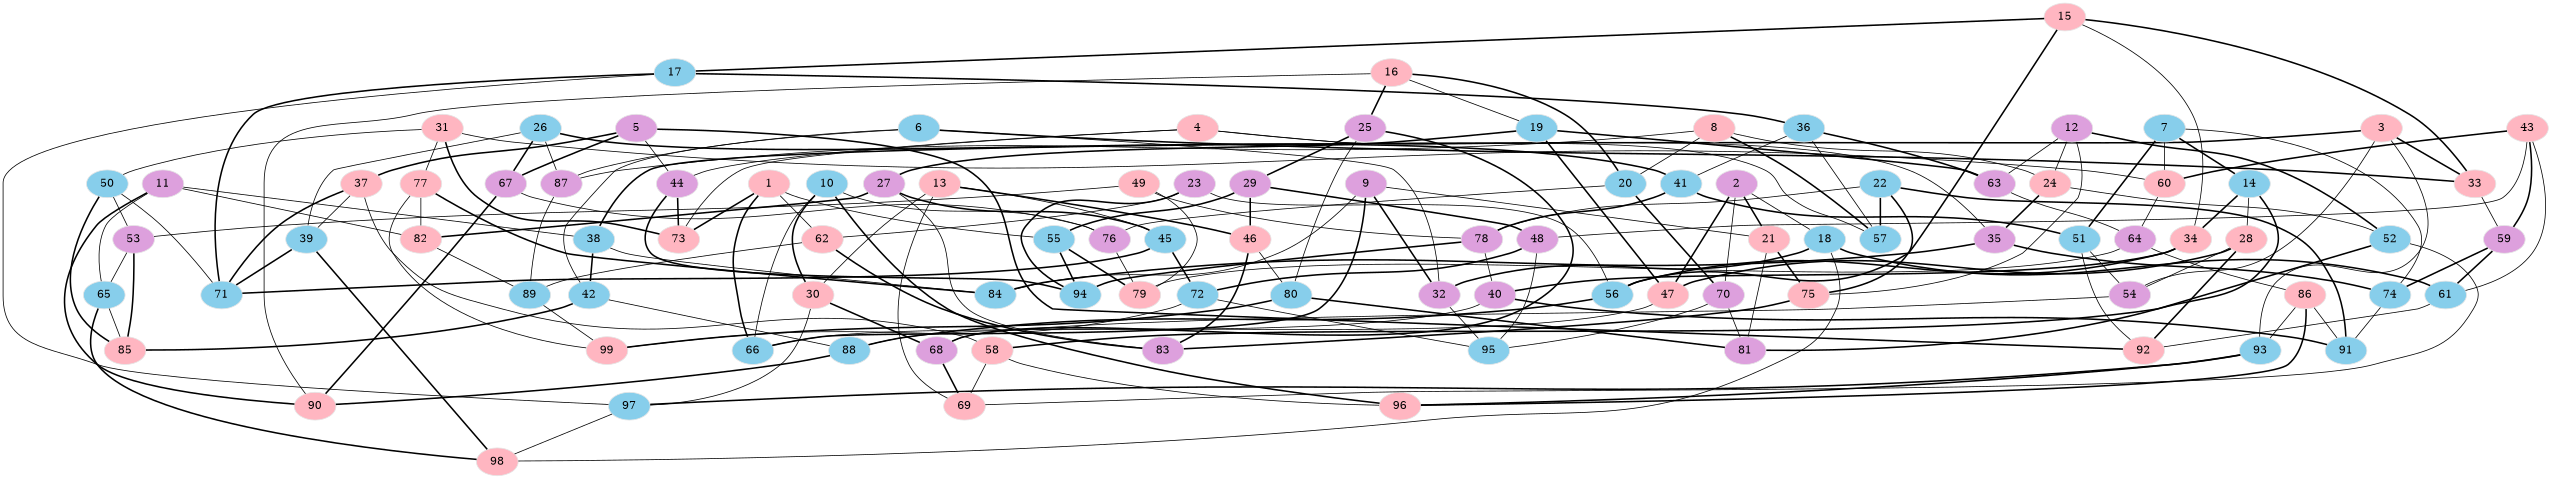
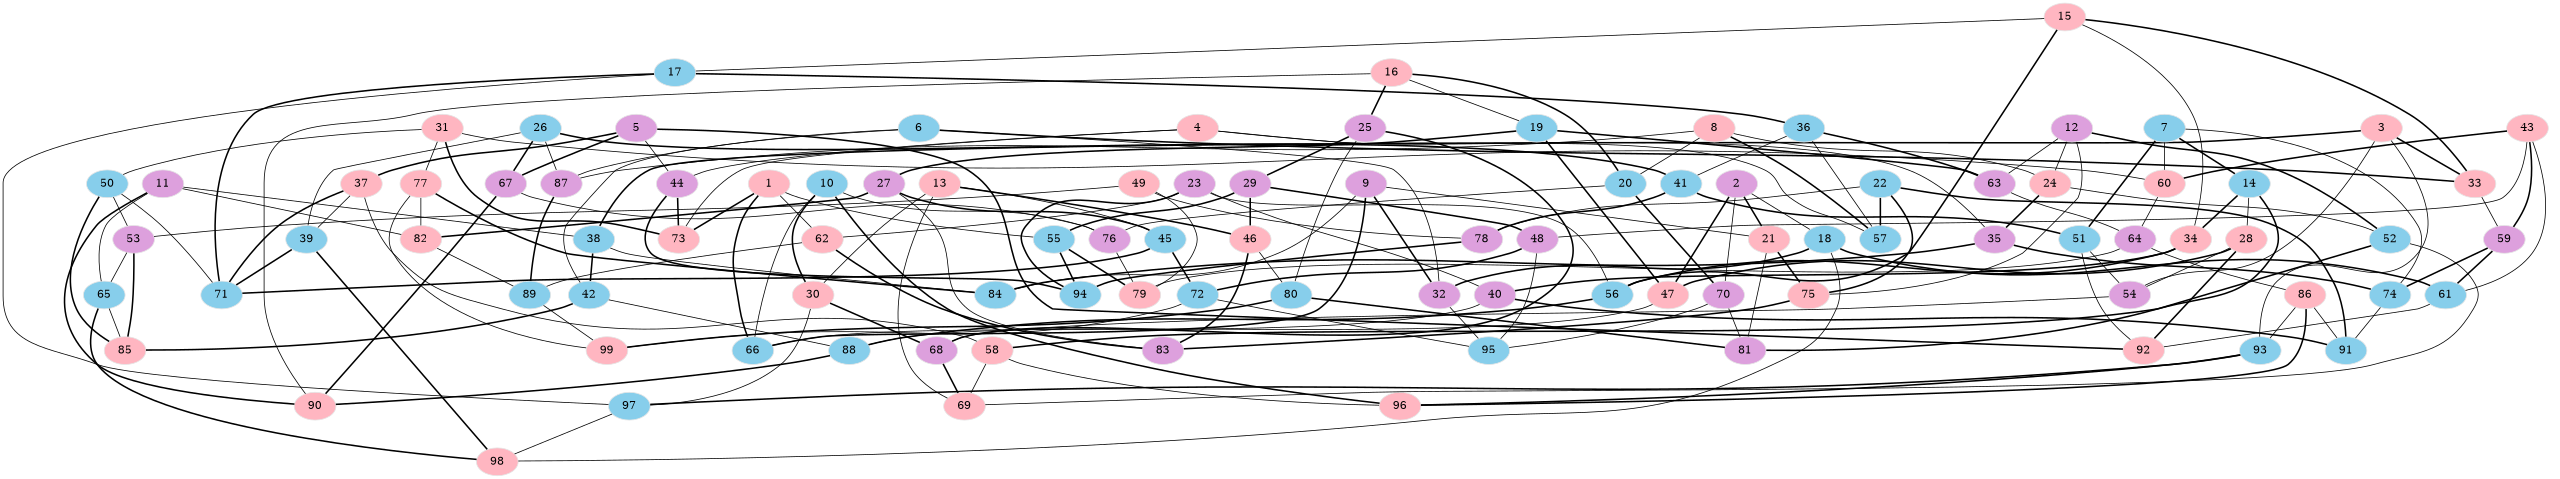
(1370, 45) -> (1370, 45)
(537, 238) -> (537, 238)
(1489, 270) -> (1345, 239)
